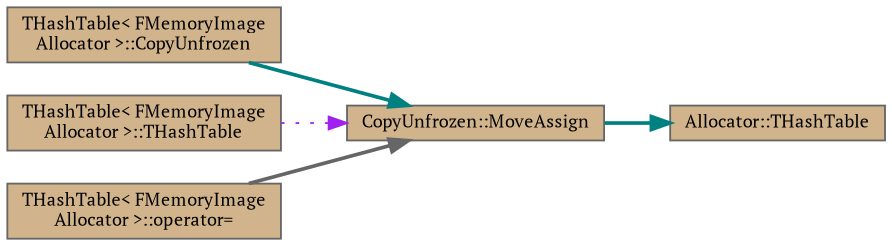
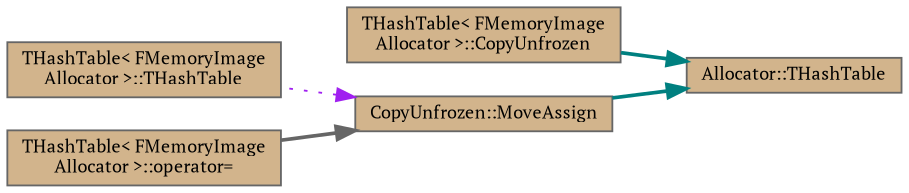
(320, 82) -> (644, 56)
